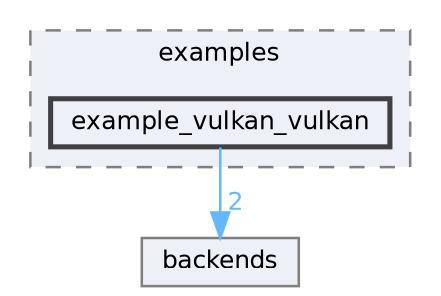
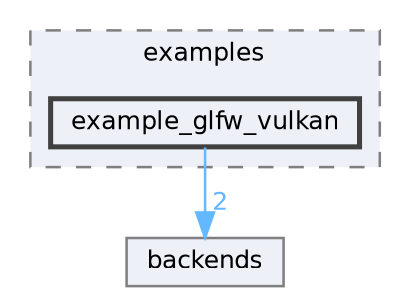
(220, 123) -> (205, 123)
